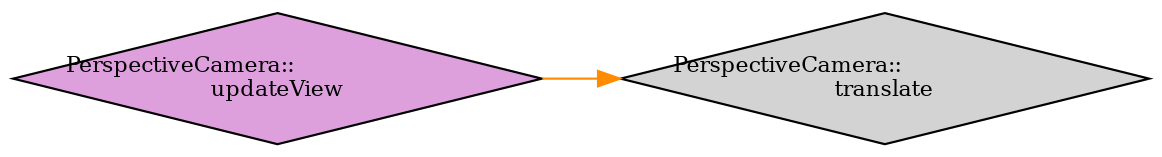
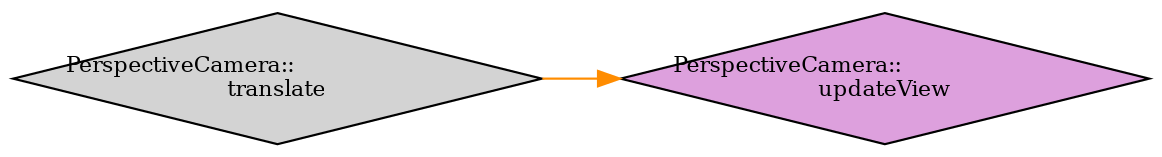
(570, 79) -> (570, 79)
